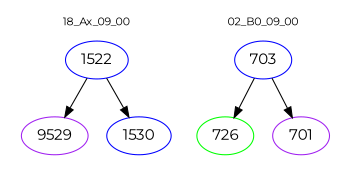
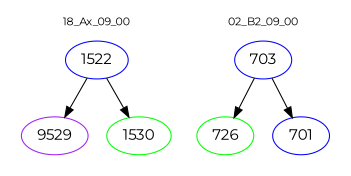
(263, 23) -> (263, 23)
(139, 136) -> (139, 136)
(301, 136) -> (301, 136)
